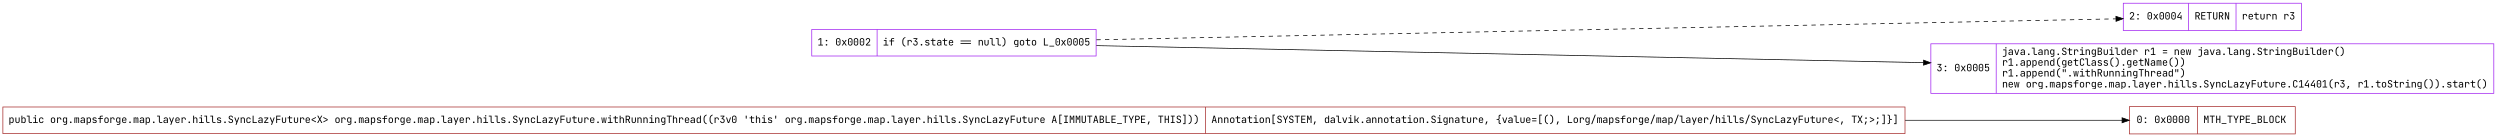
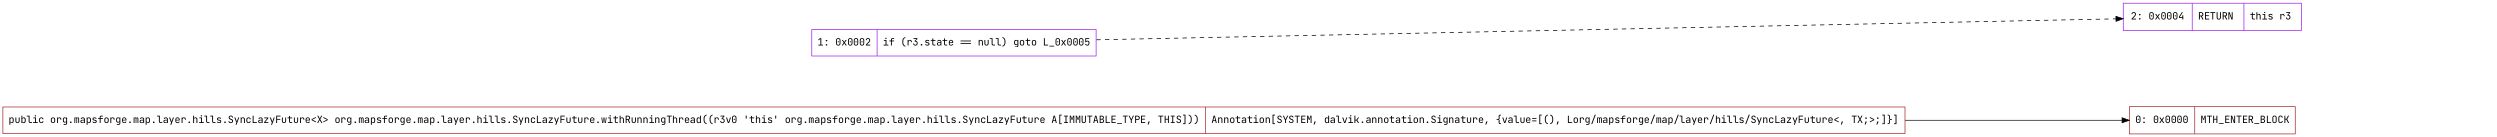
(2269, 17) -> (2270, 17)
(2212, 69) -> none
(2245, 120) -> (2245, 120)
